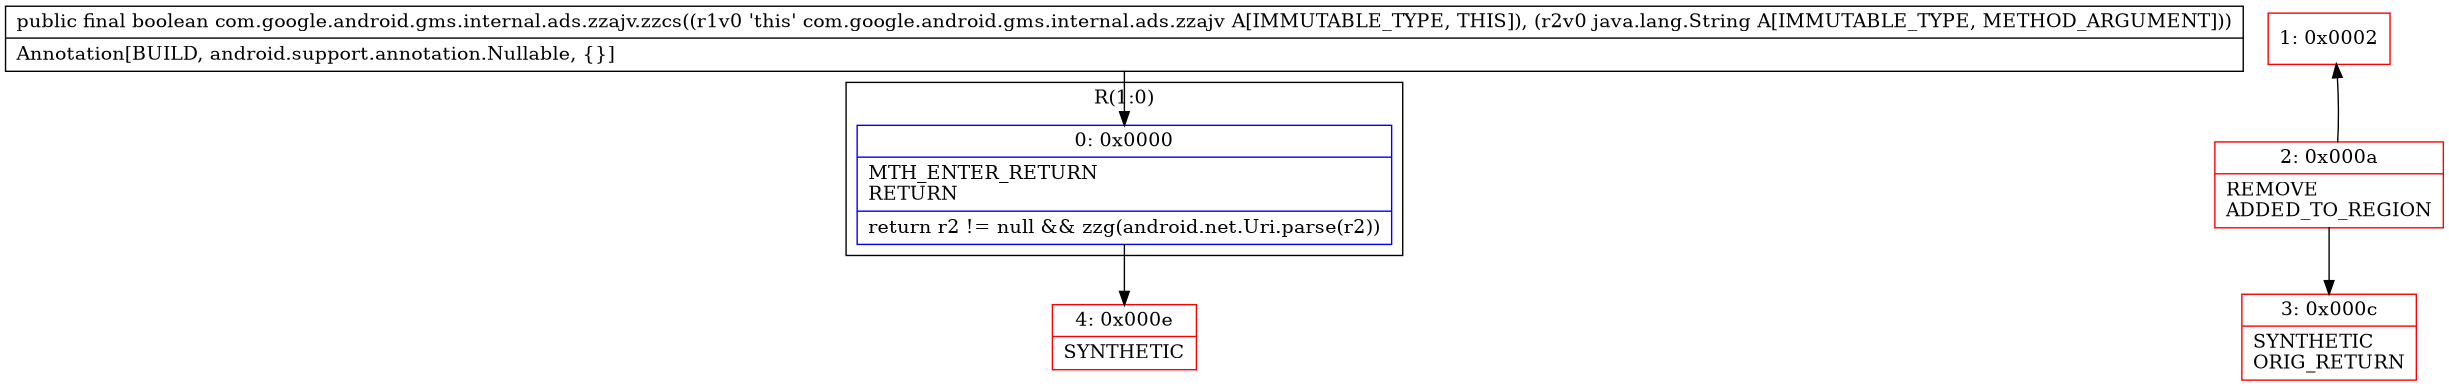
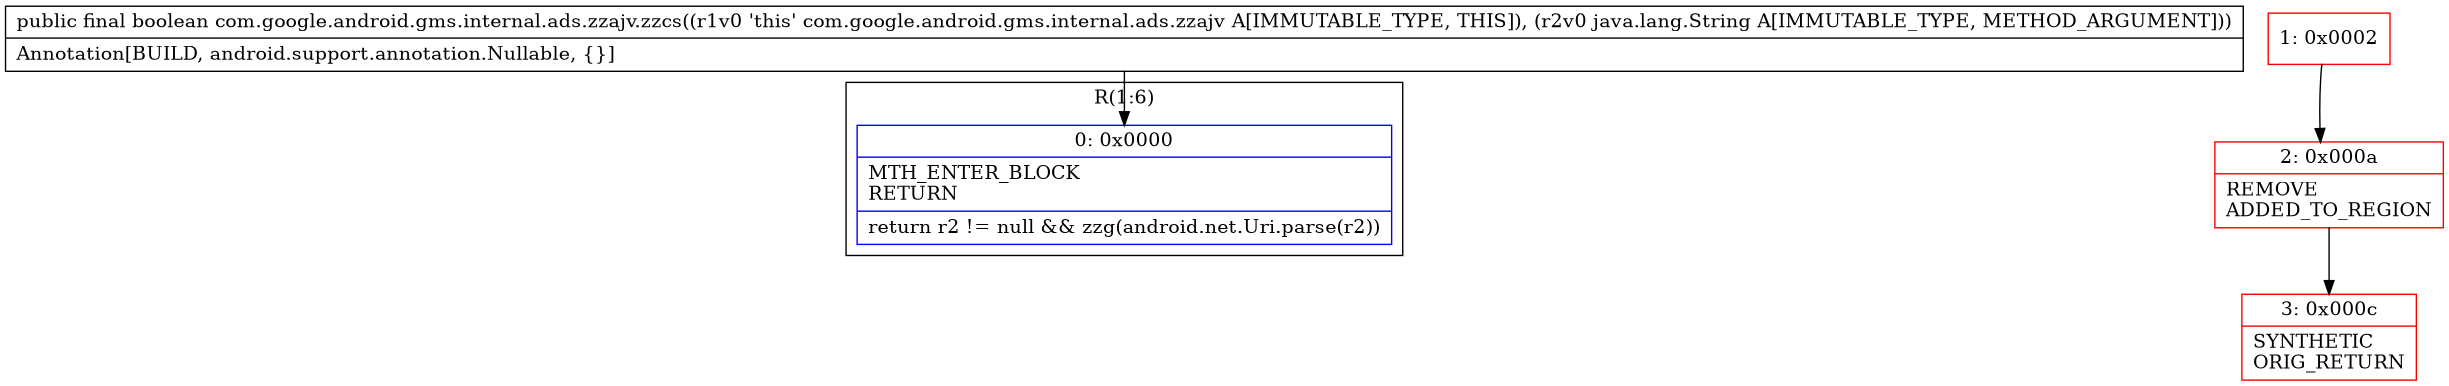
(1124, 98) -> (1124, 98)
(2338, 110) -> (2320, 96)
(983, 173) -> (975, 173)
(1124, 337) -> none
